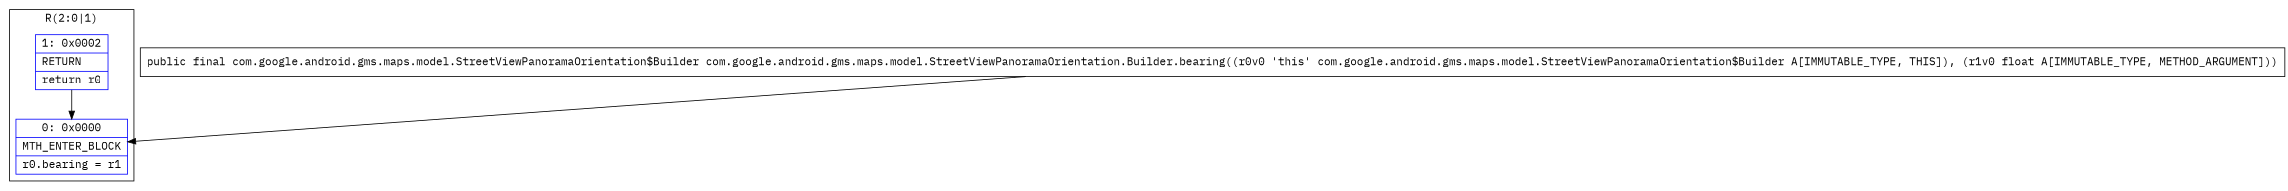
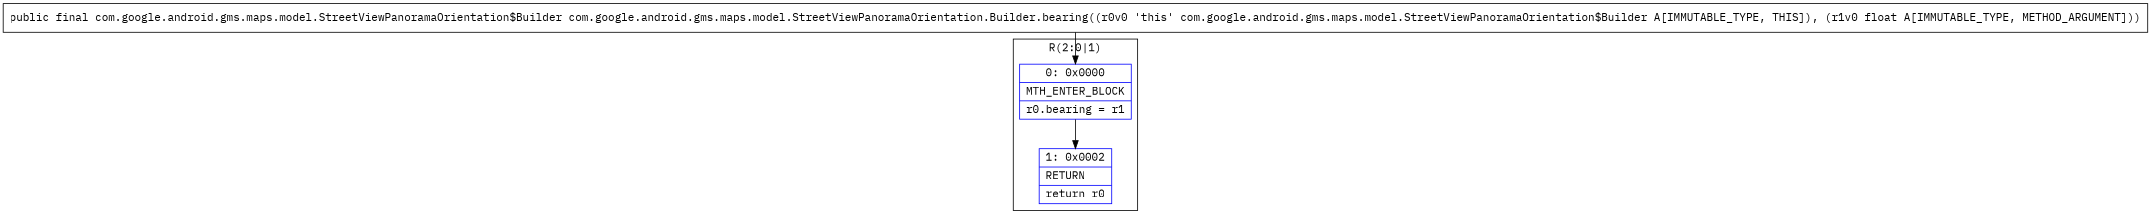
(72, 100) -> (1075, 130)
